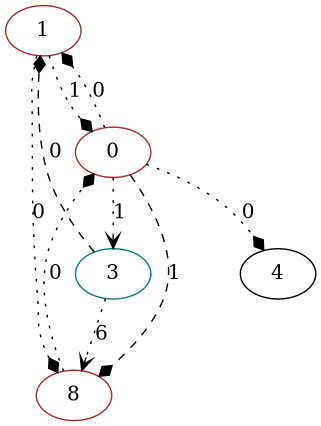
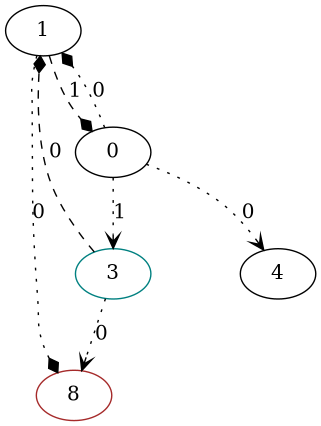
(43, 31) -> (43, 31)
(62, 89) -> (62, 89)
(113, 152) -> (113, 152)
(207, 193) -> (207, 193)
(168, 275) -> none
(45, 276) -> none
(102, 335) -> (102, 335)
